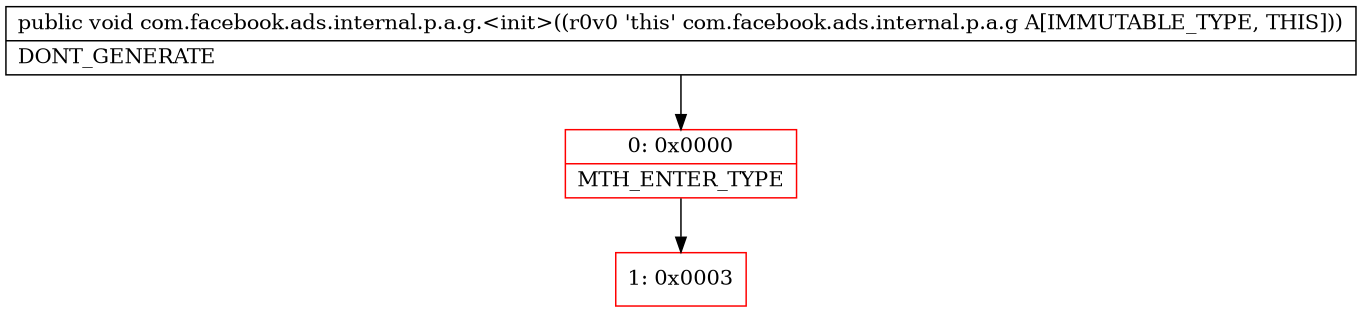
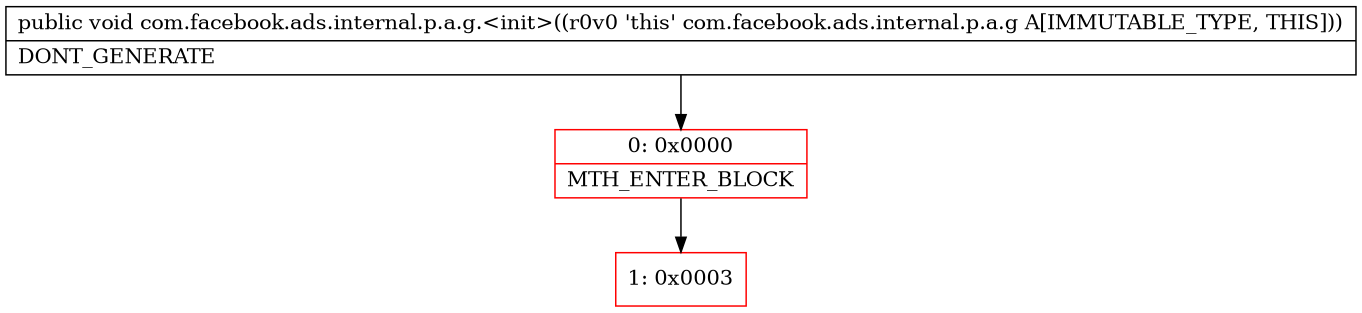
(681, 180) -> (681, 180)
